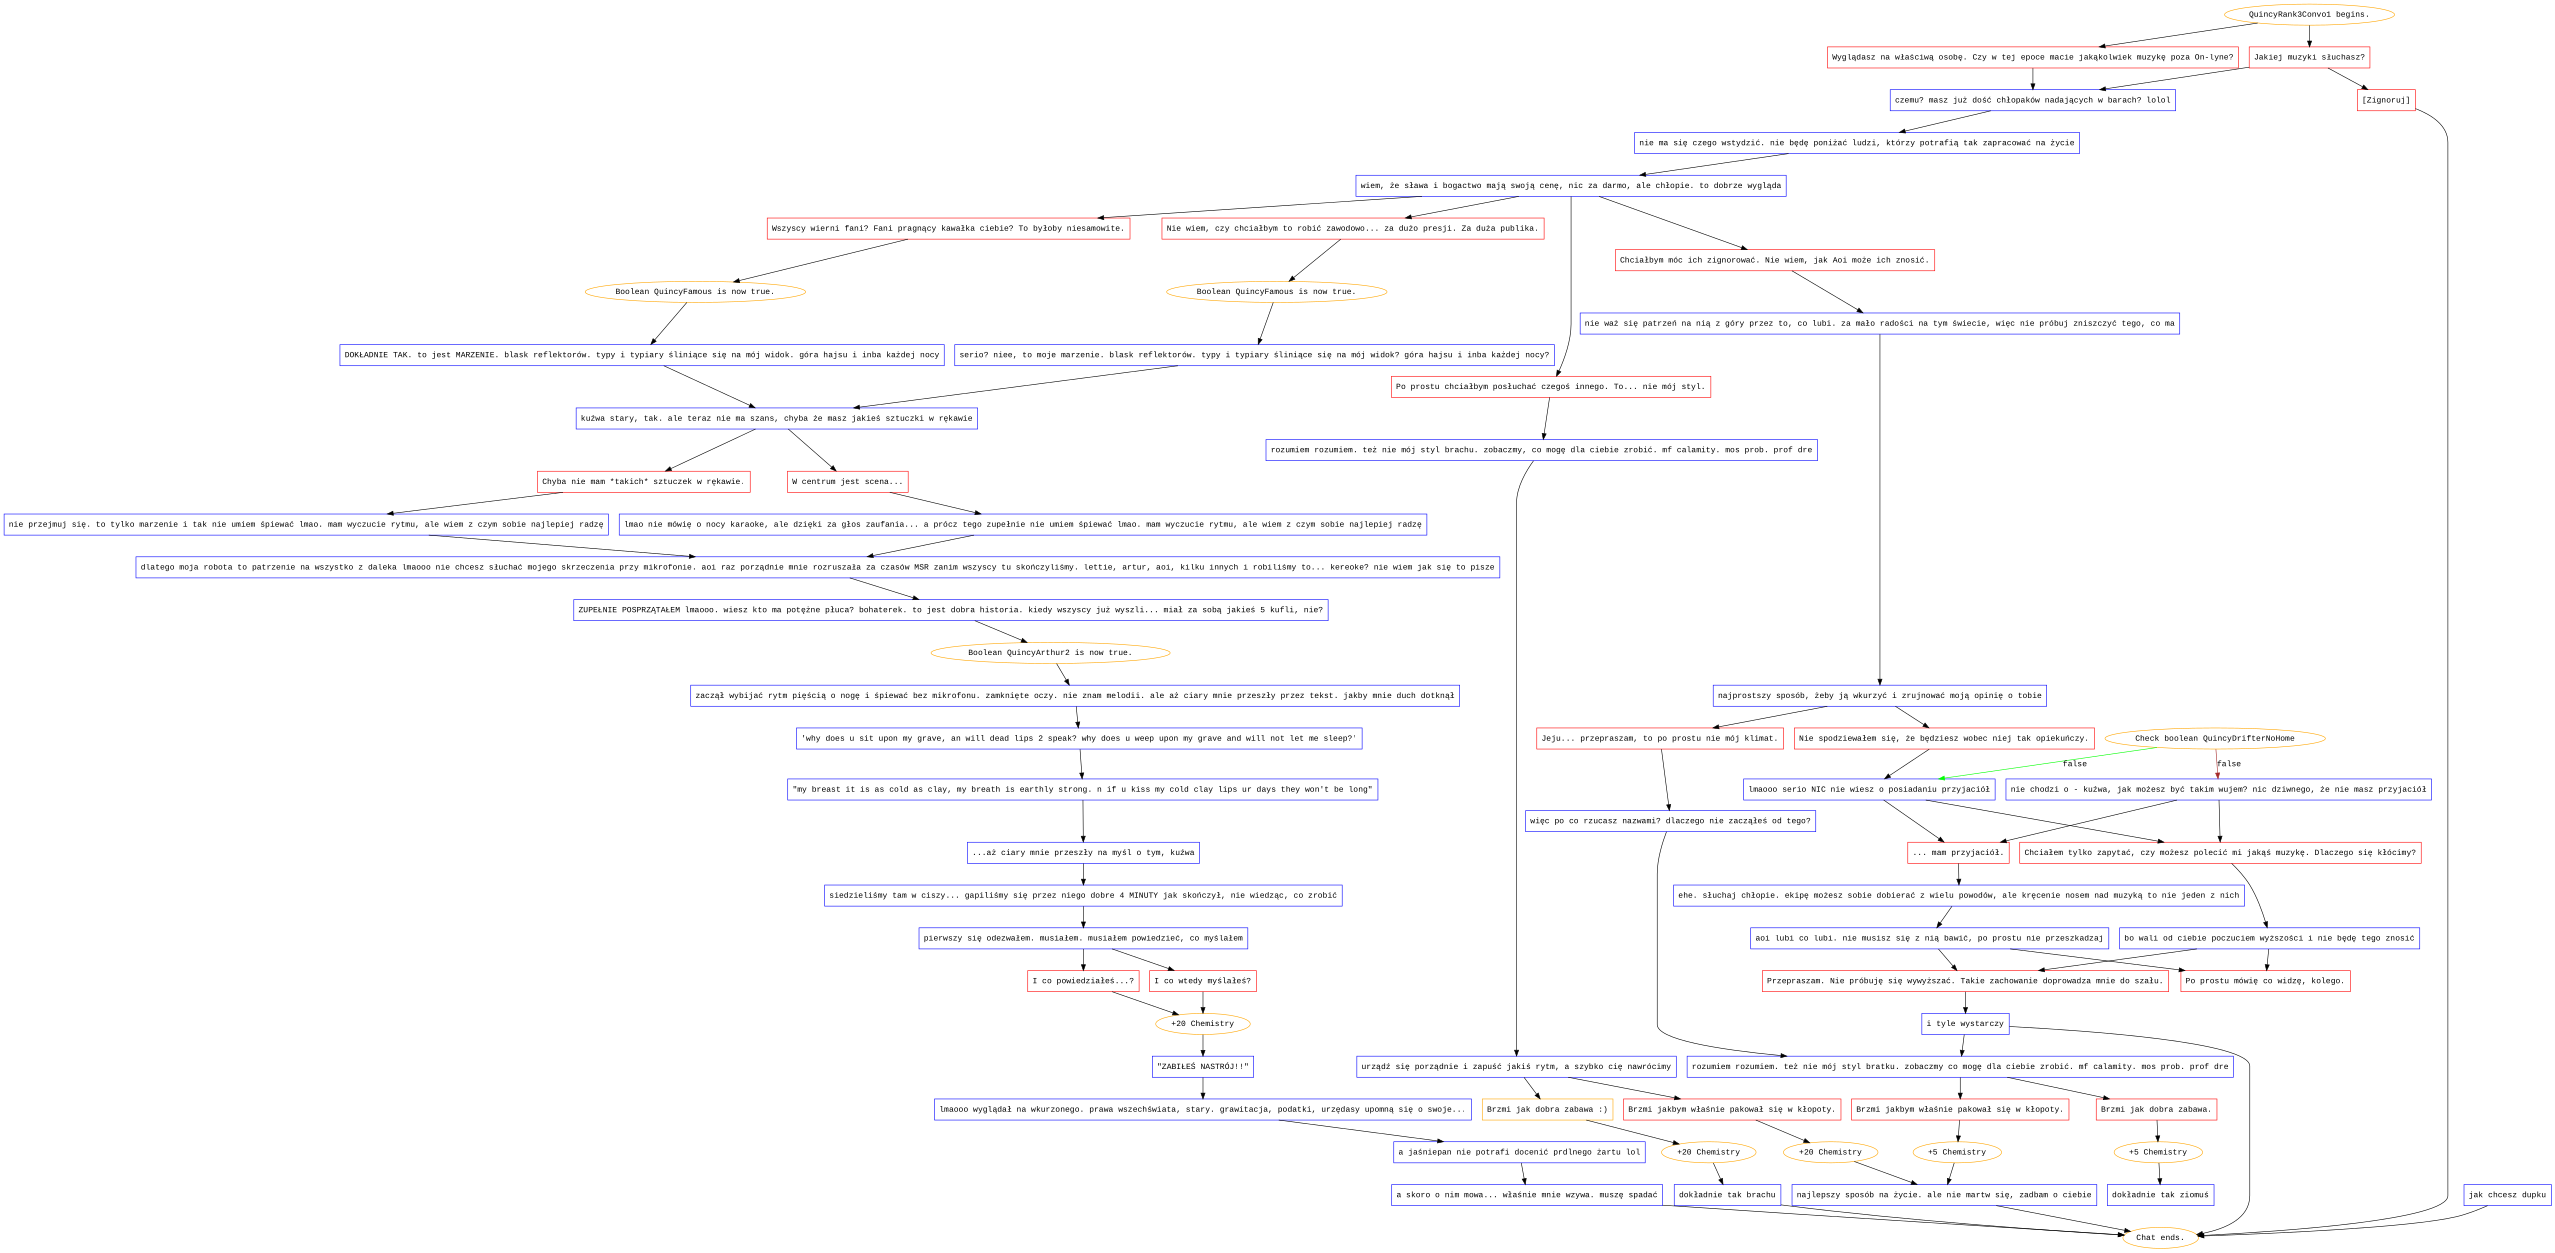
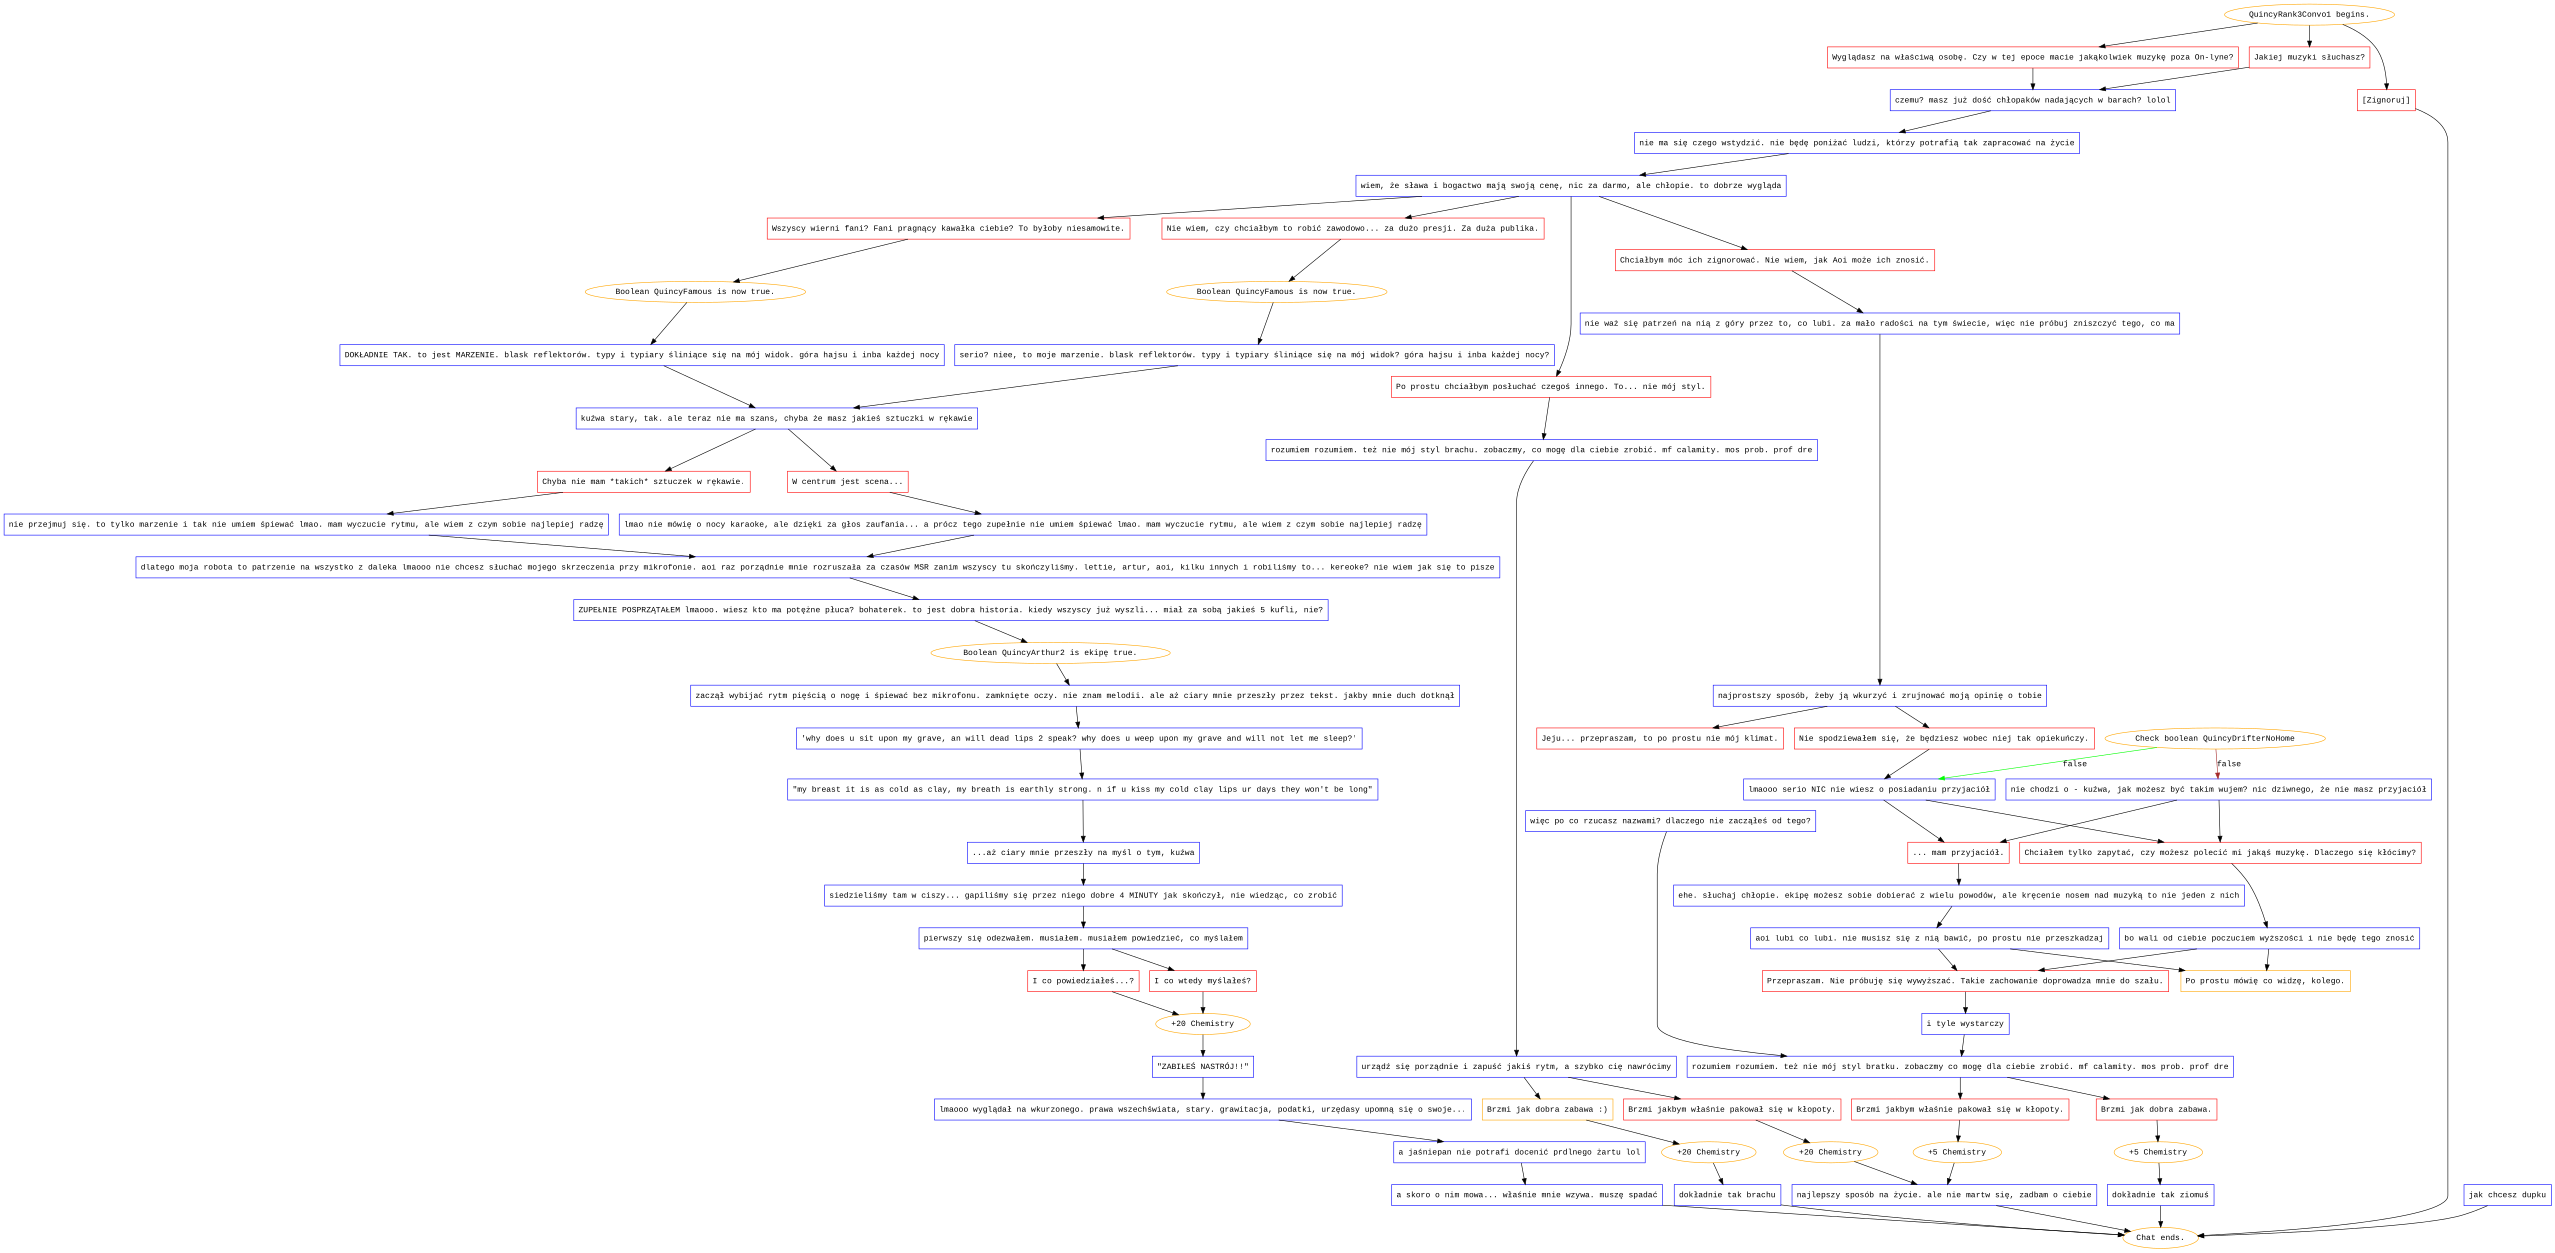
(2345, 77) -> (2375, 47)
(1051, 653) -> (1051, 653)
(1665, 777) -> none
(2266, 981) -> (2266, 981)
(2229, 1052) -> (2161, 1214)
